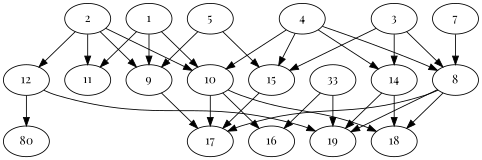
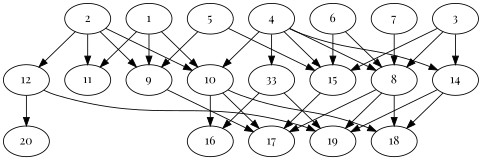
none -> (333, 19)
none -> (272, 44)
(26, 141) -> (26, 141)
